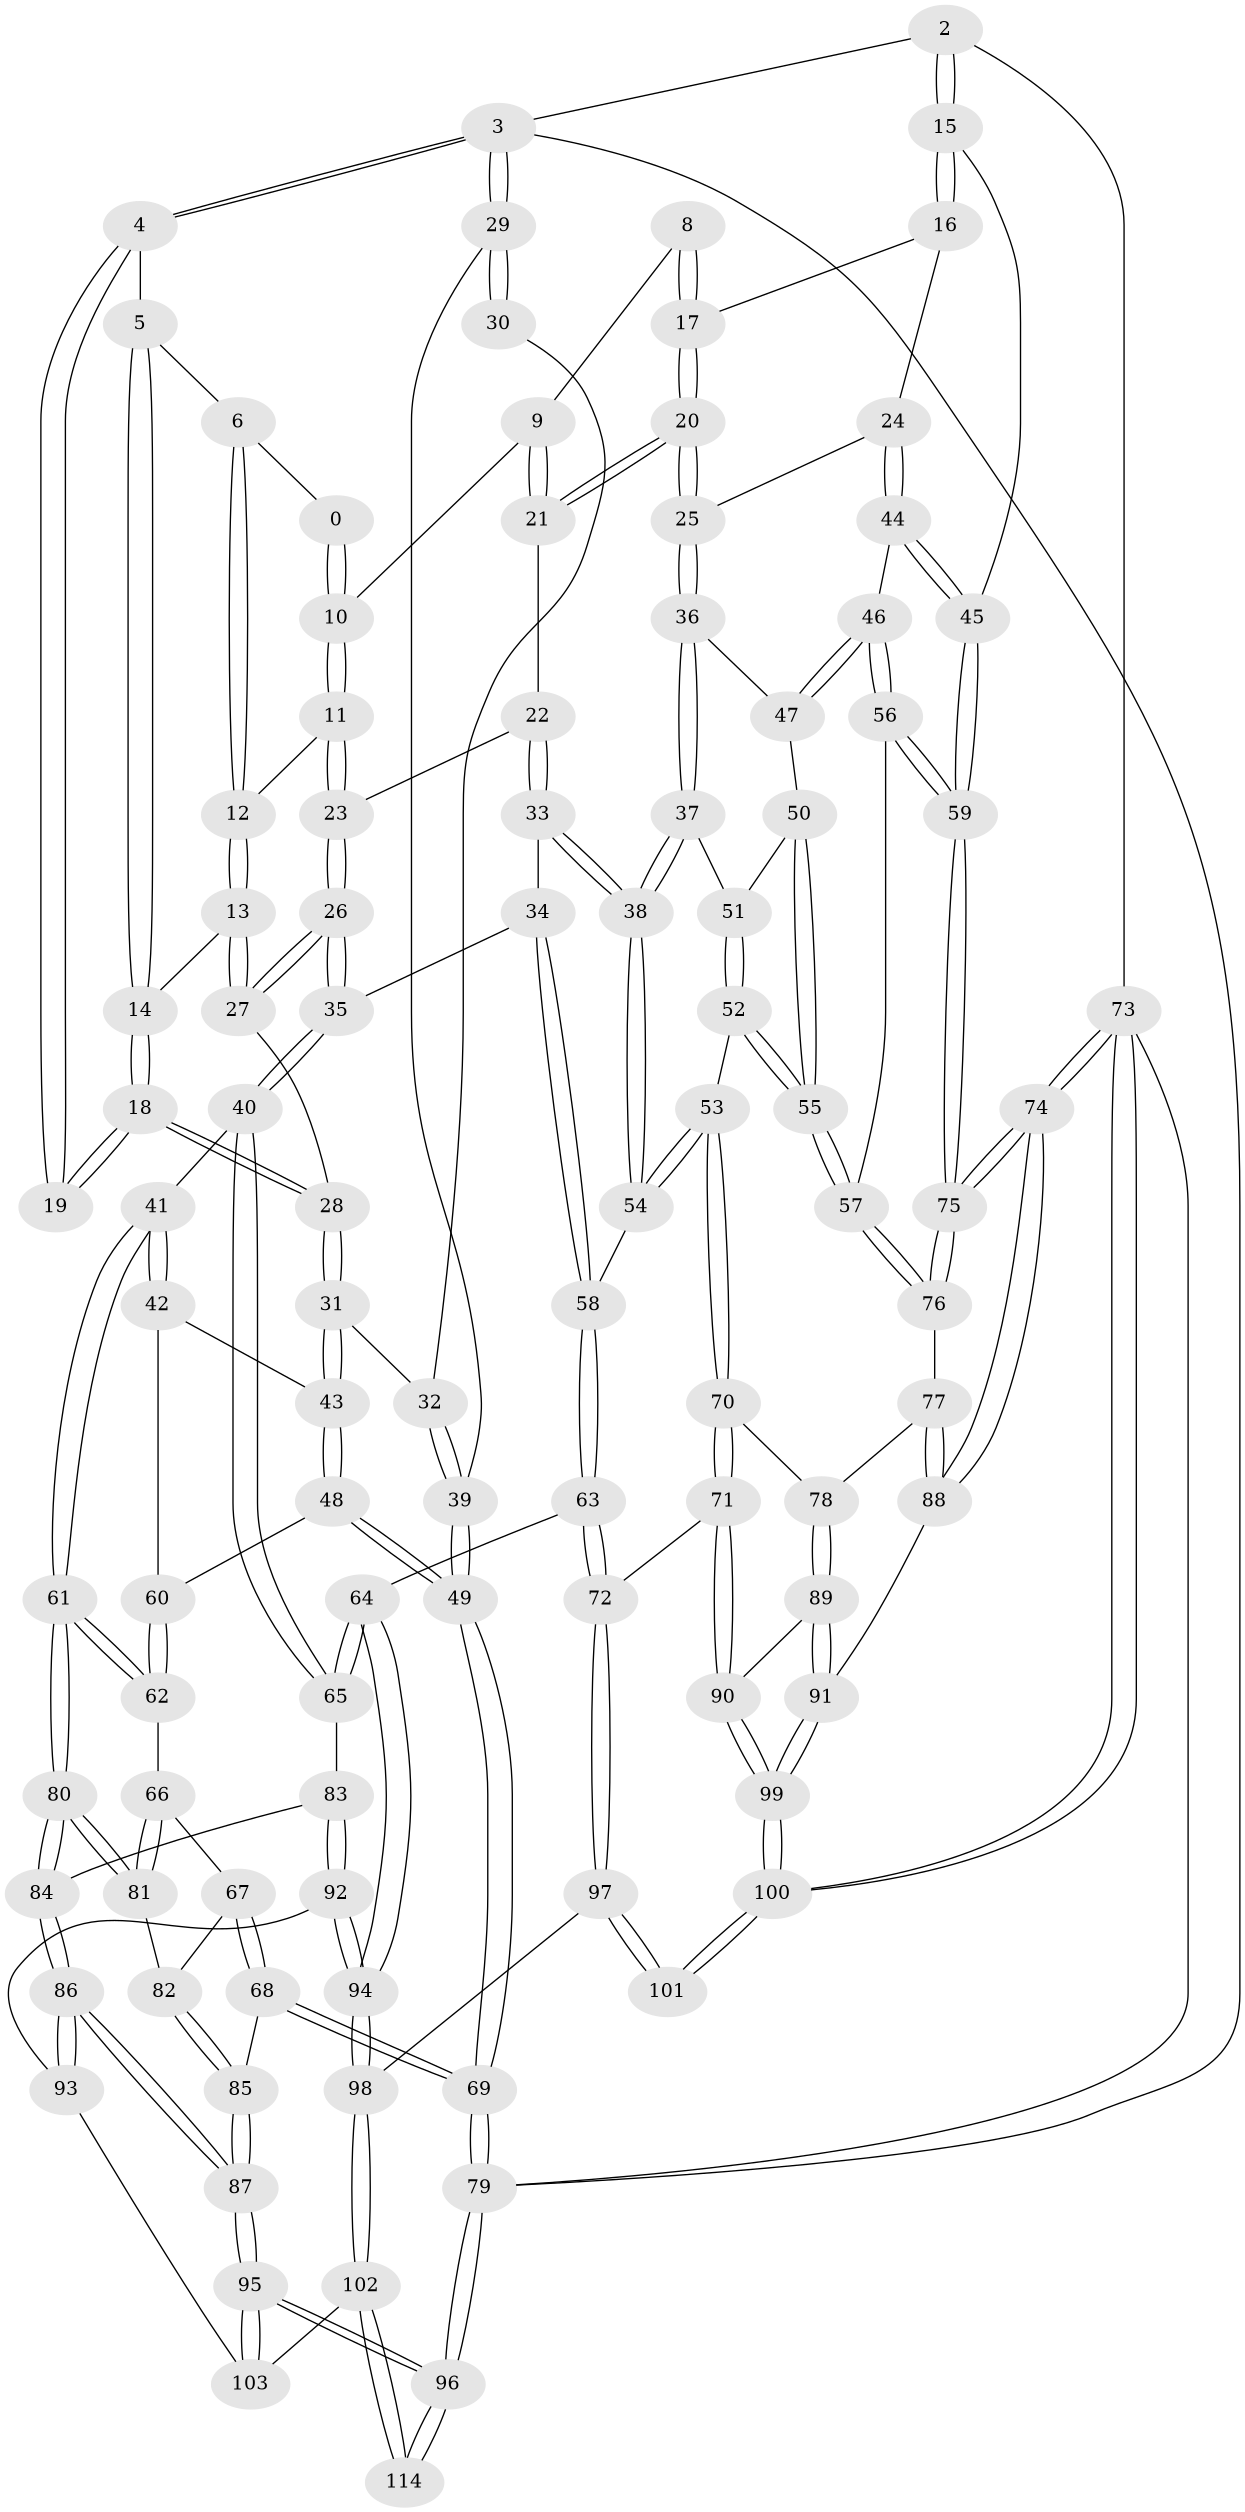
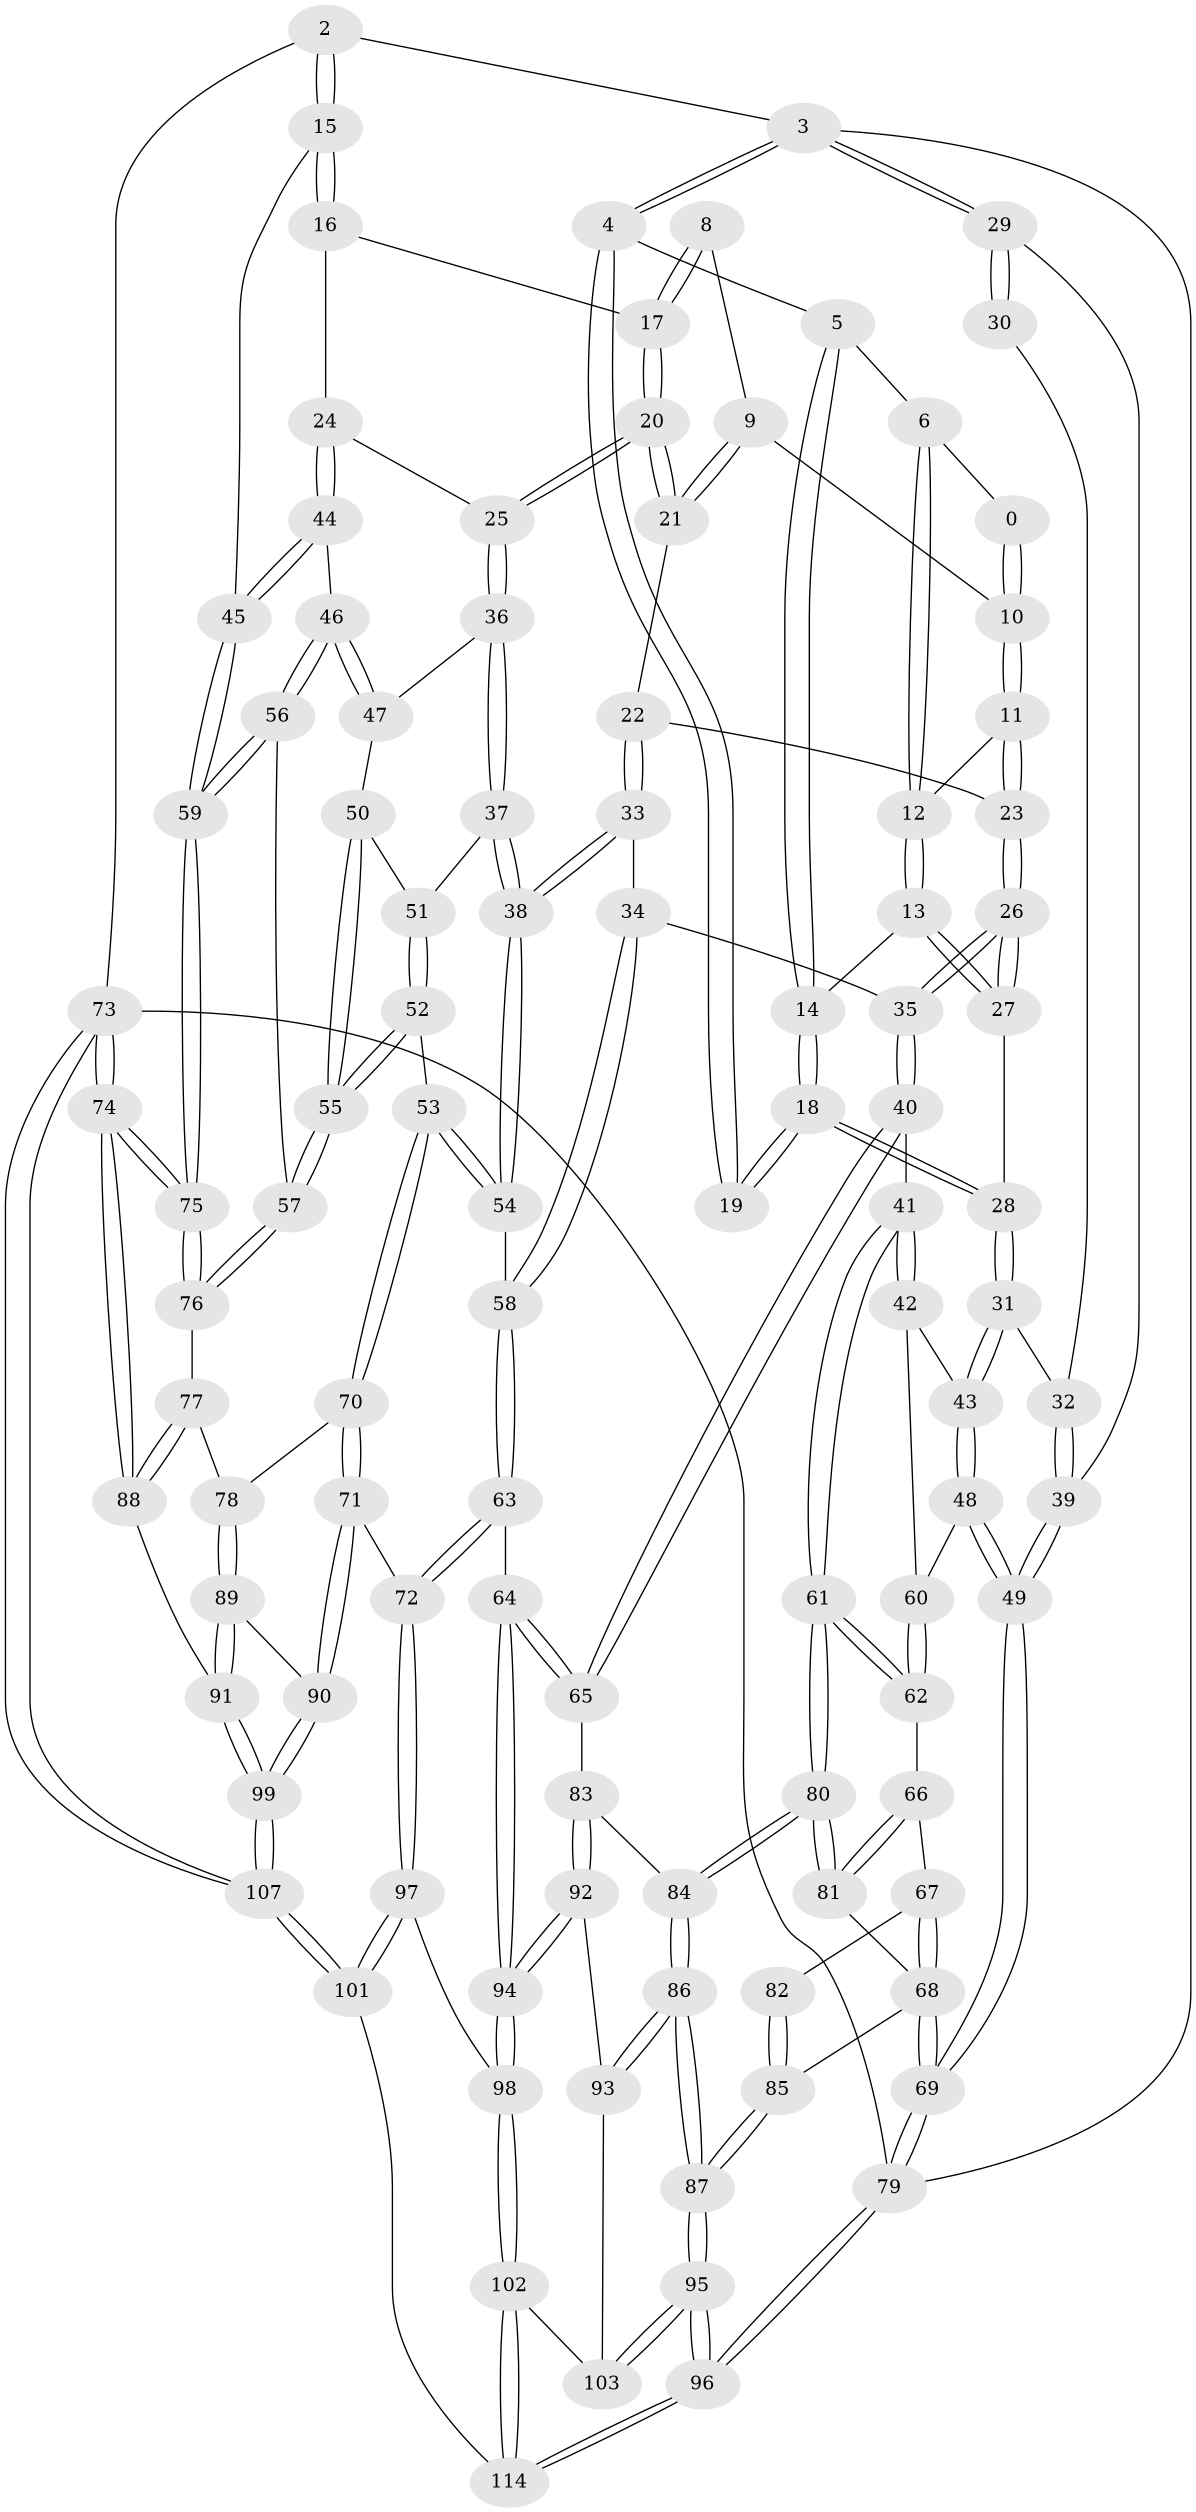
(773, 1894) -> (264, 1894)
(153, 1943) -> (879, 1943)
none -> (392, 2252)
